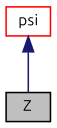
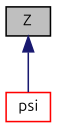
(28, 72) -> (28, 72)
